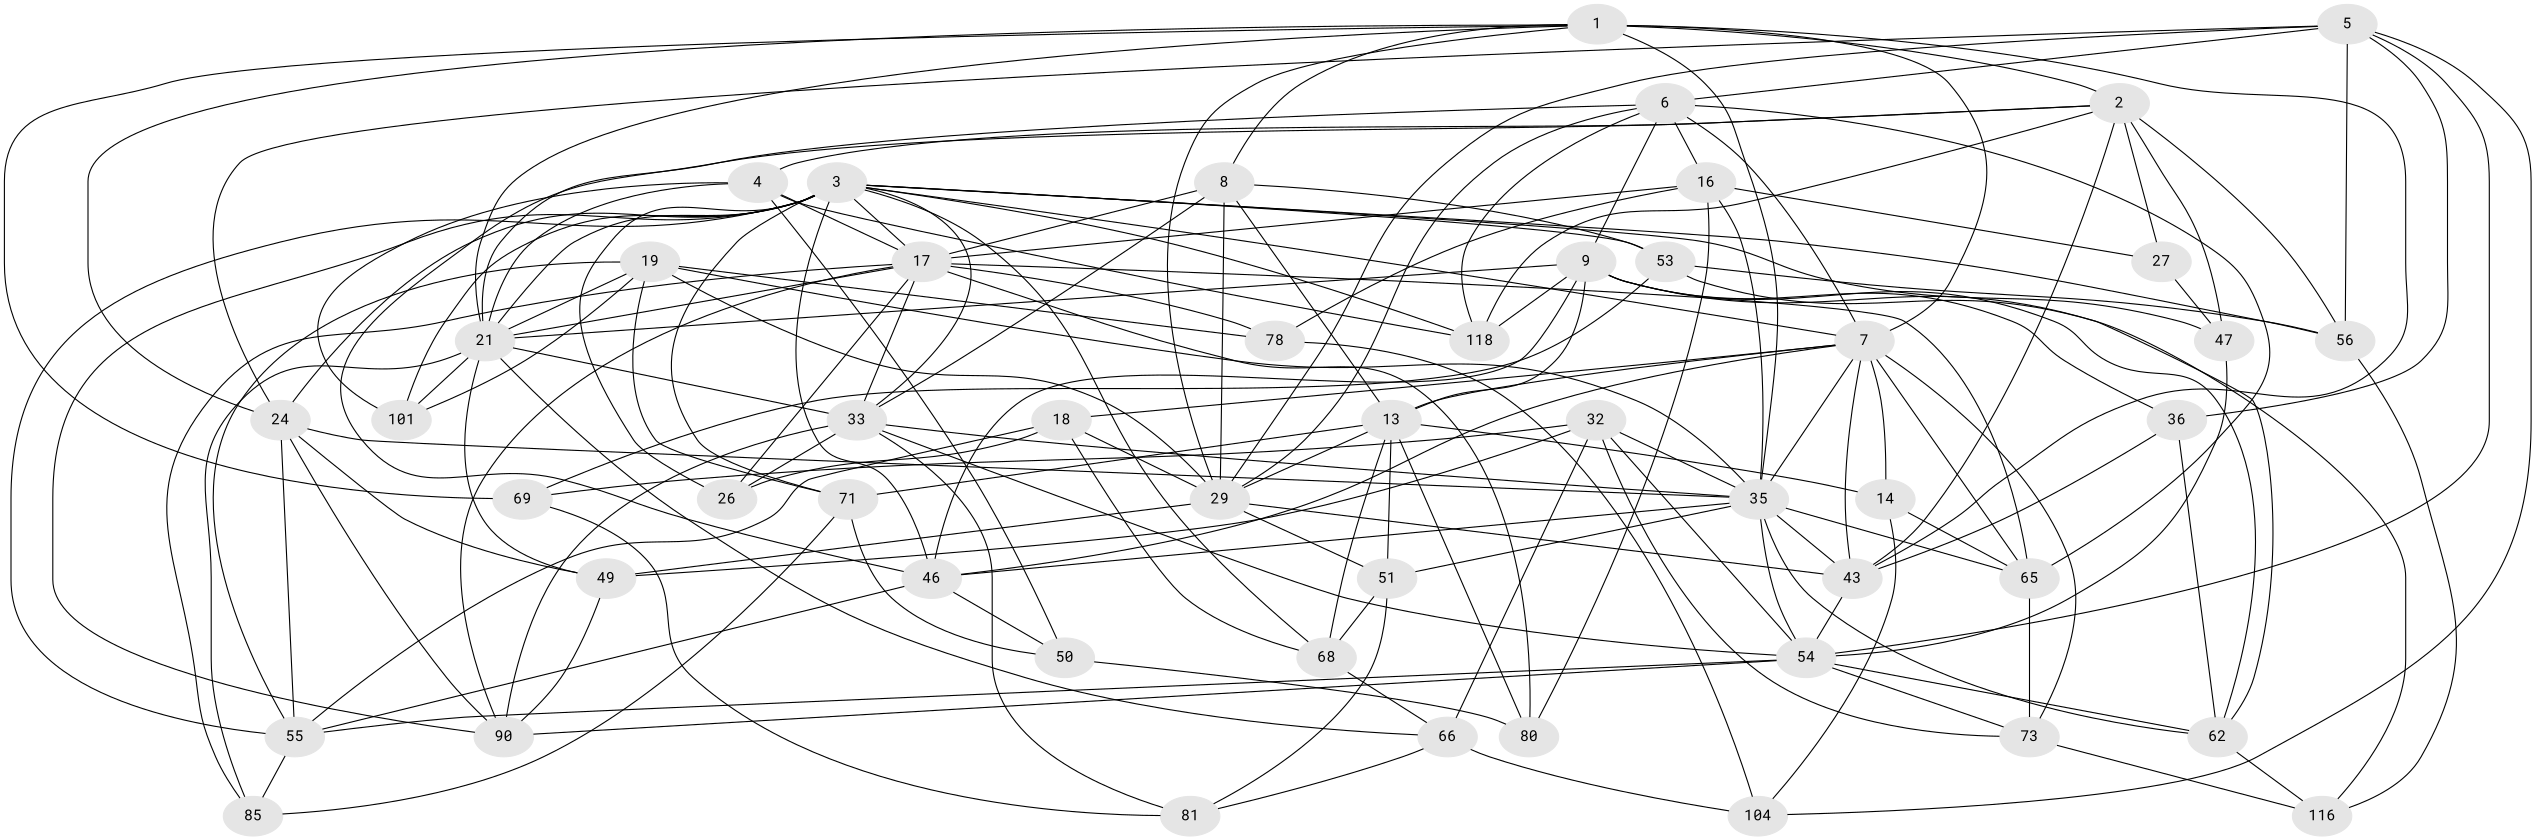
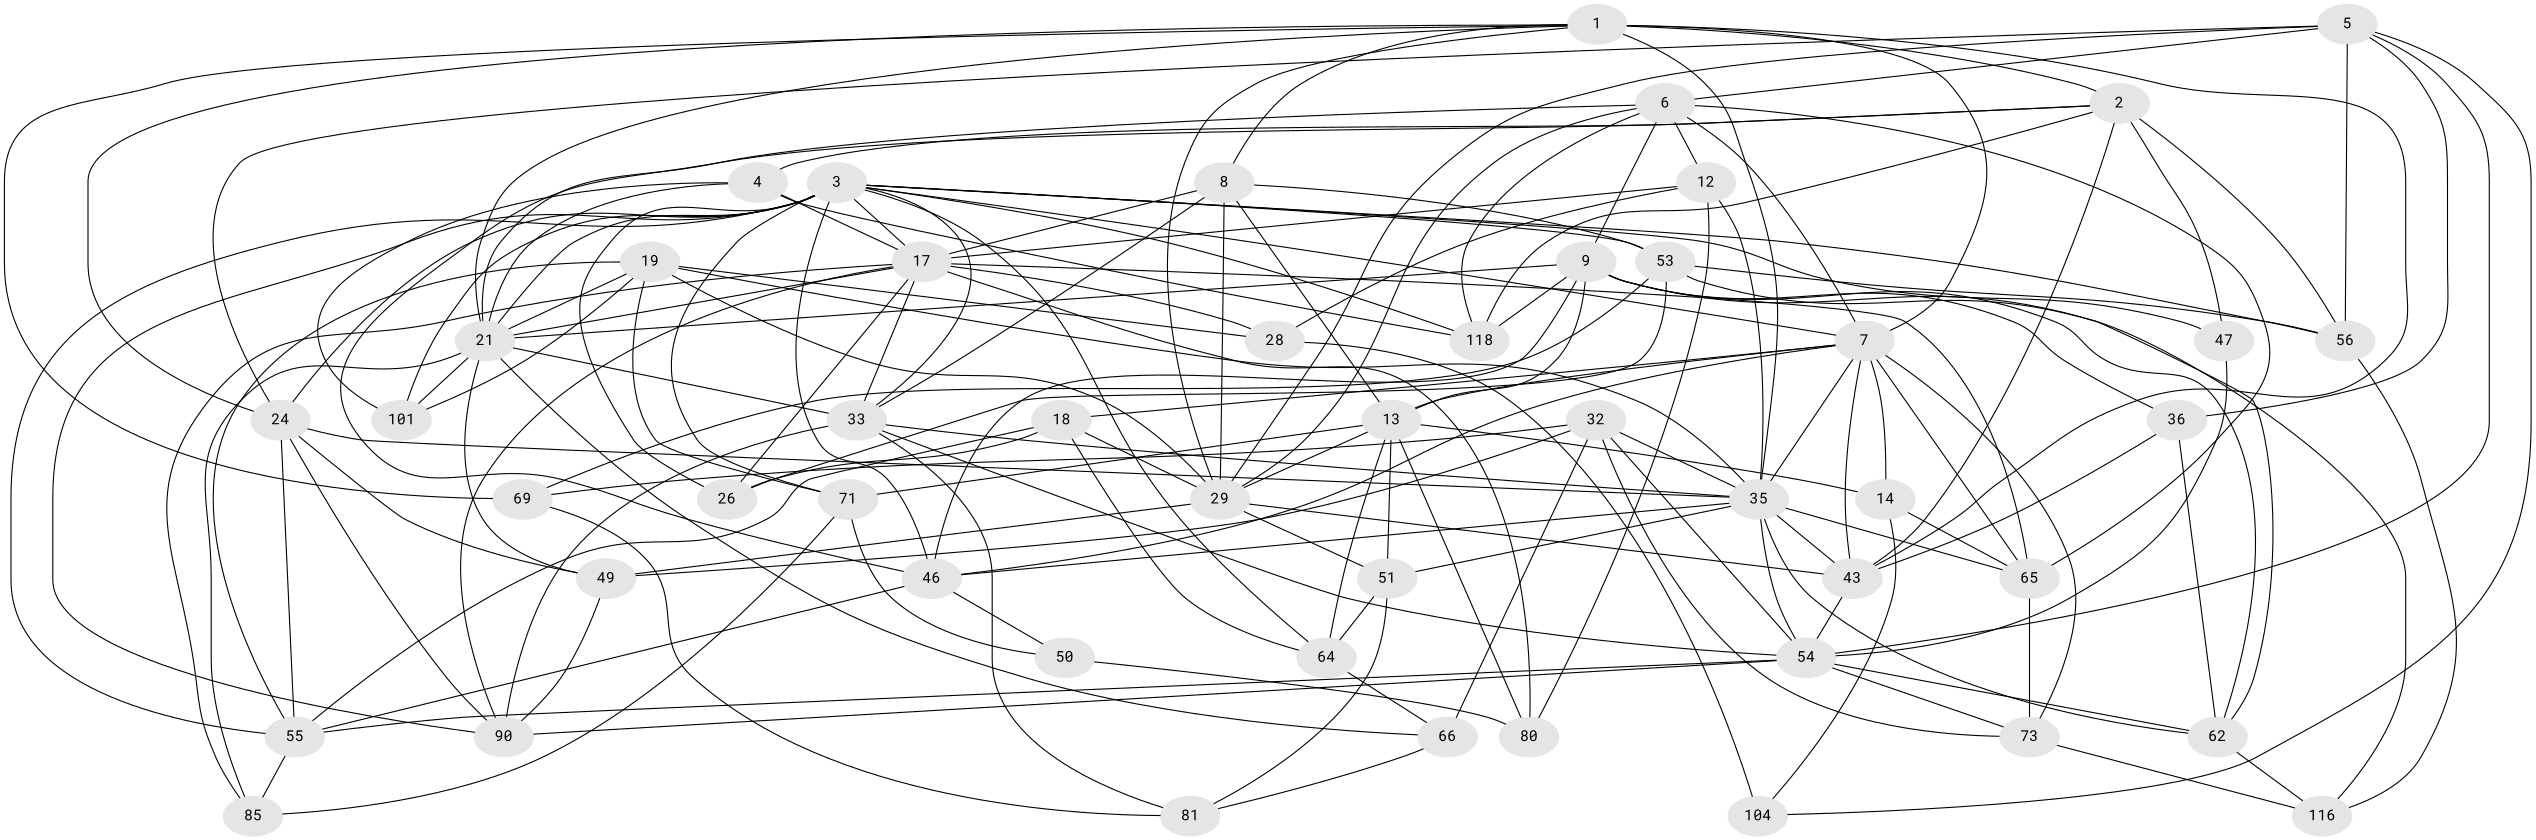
(1706, 183) -> (1706, 183)
(2162, 262) -> none
(1275, 341) -> (1275, 341)
(929, 410) -> none
(803, 453) -> (1059, 397)
(1327, 658) -> (1327, 658)
(1598, 786) -> none
